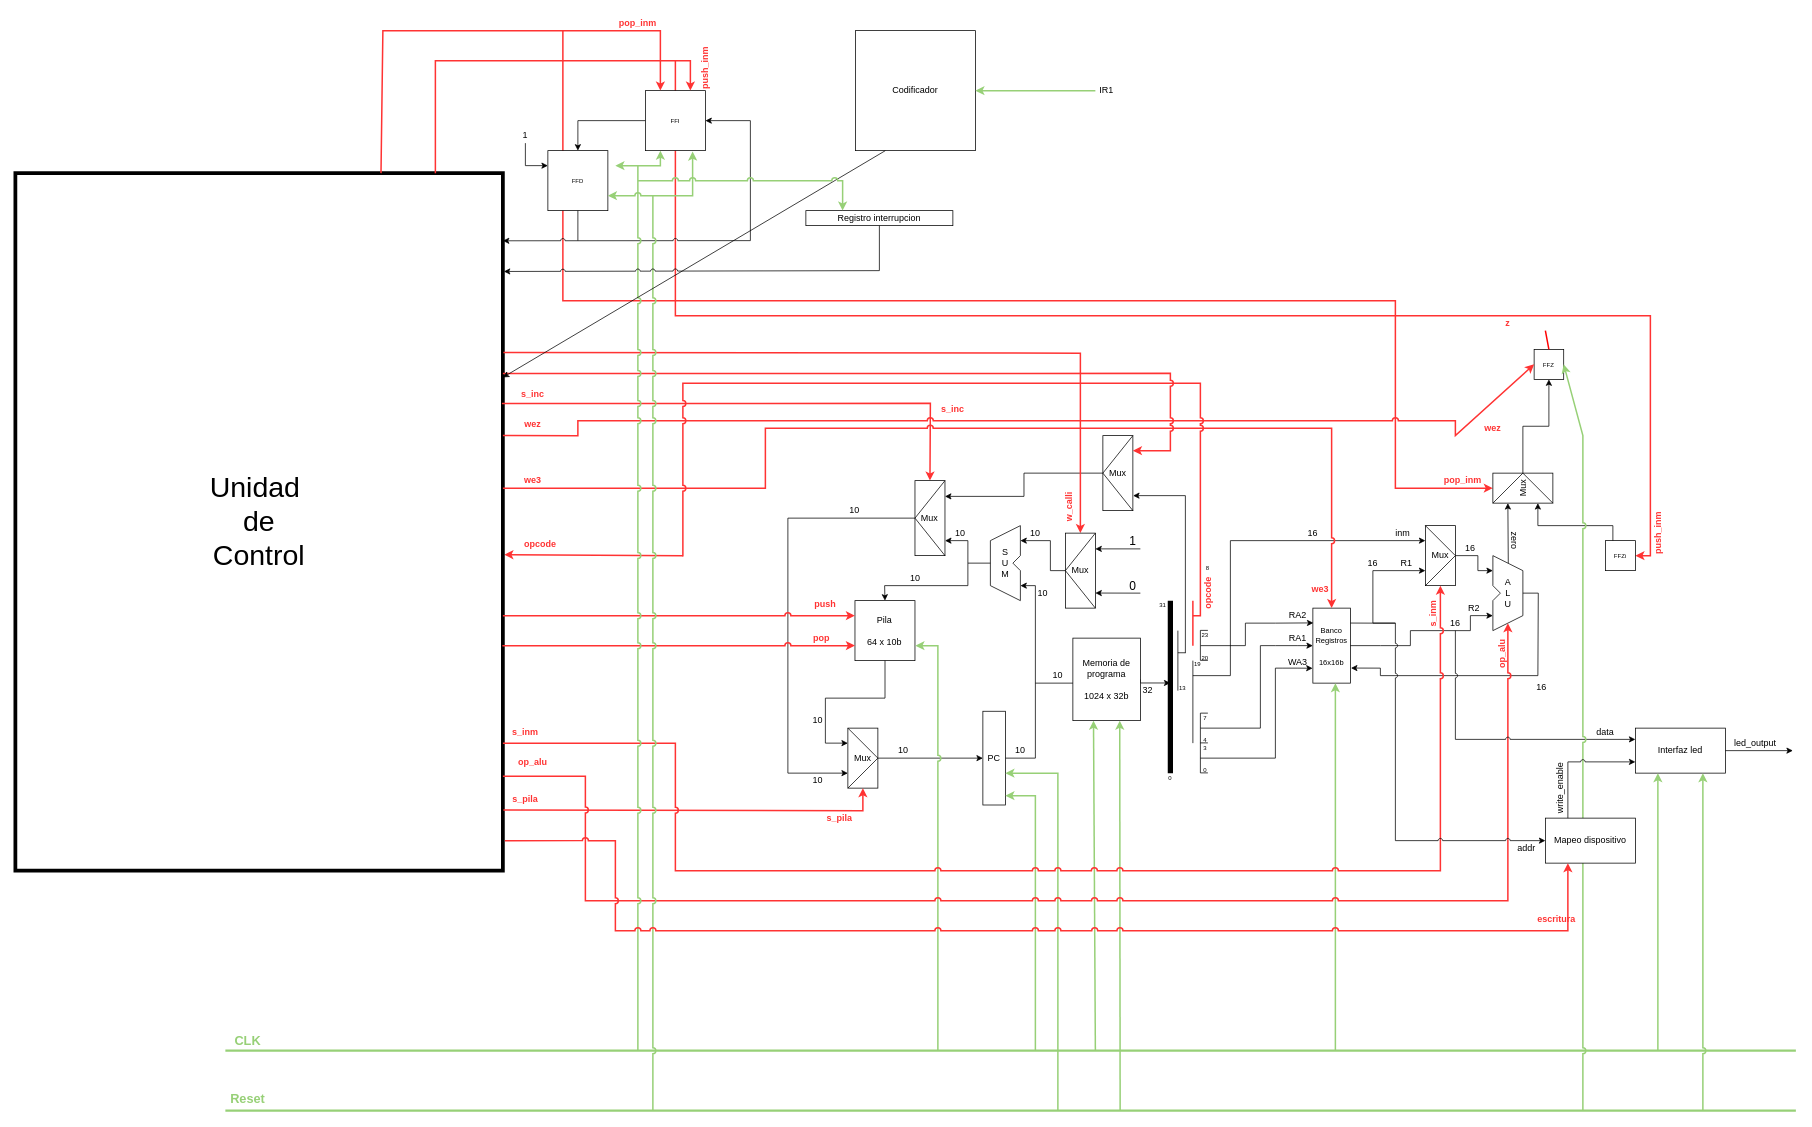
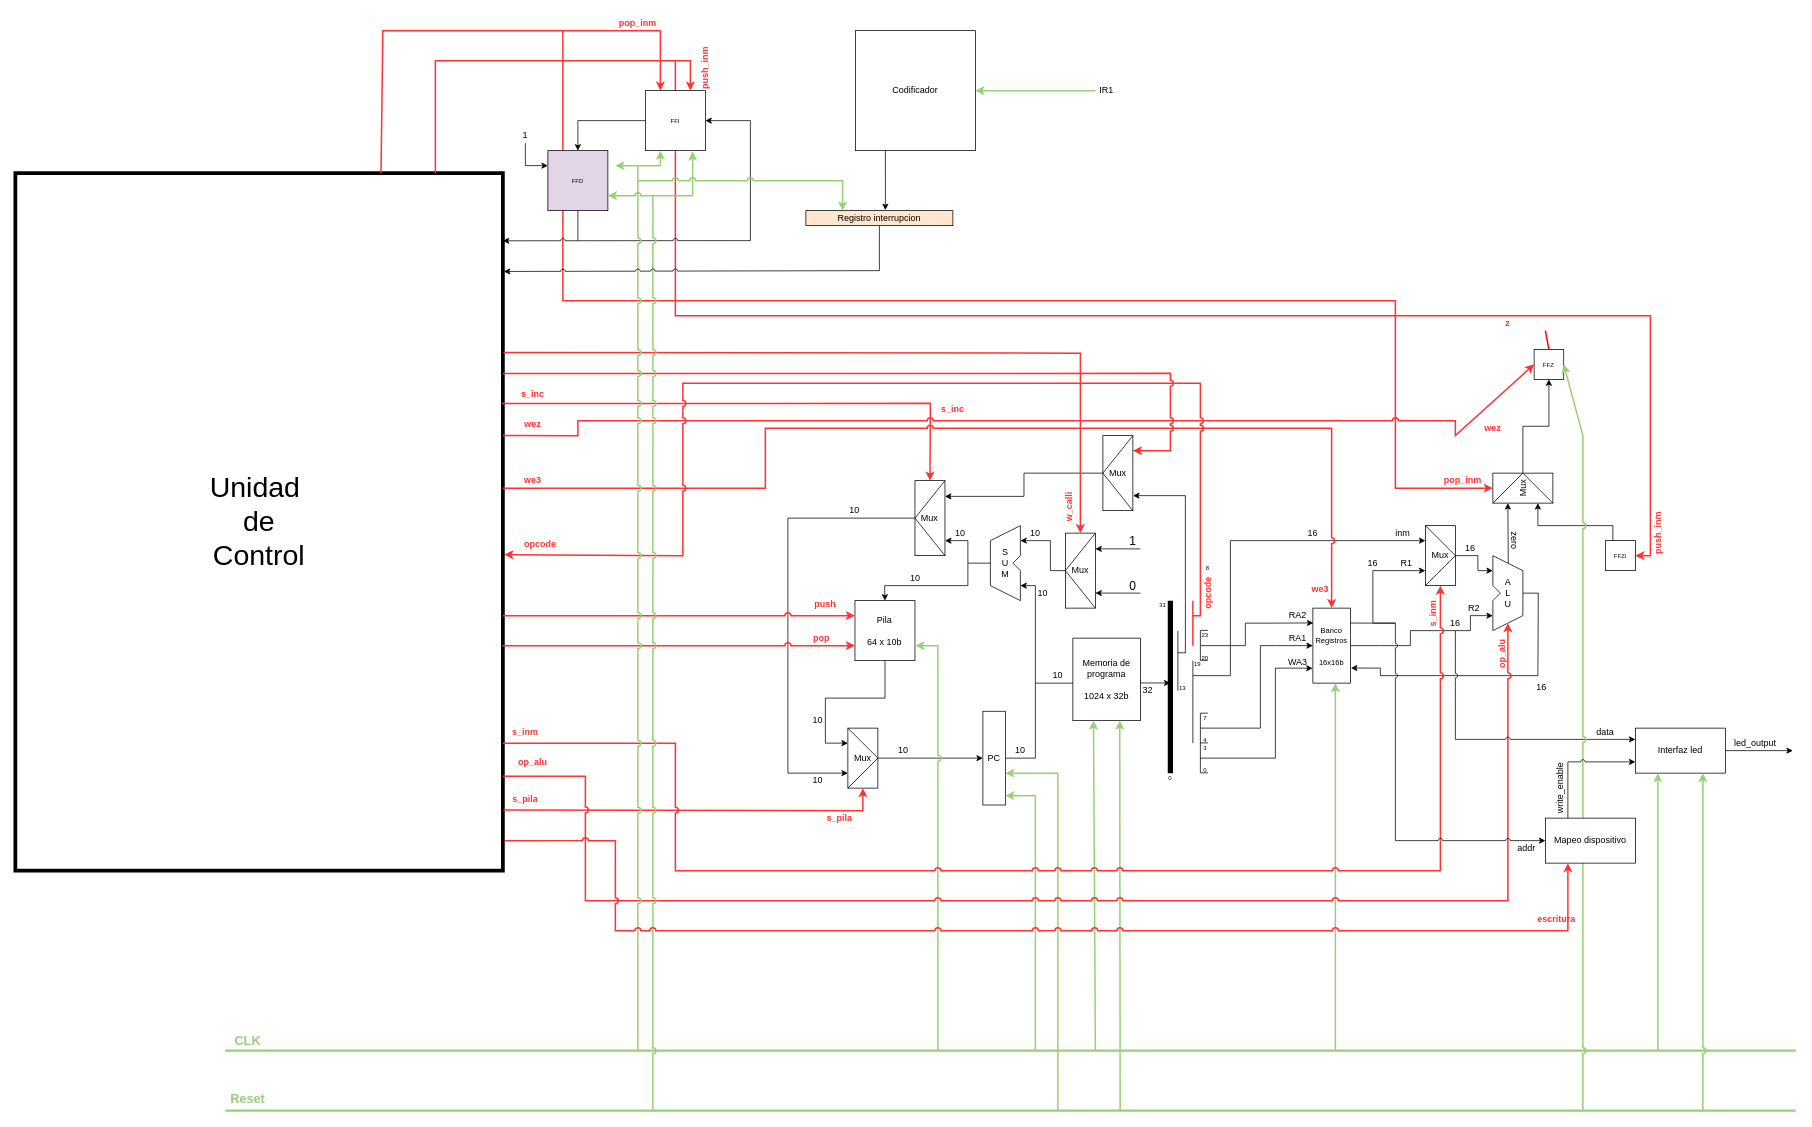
(578, 180) -> (578, 180)
(879, 218) -> (879, 218)
(697, 262) -> (885, 178)
